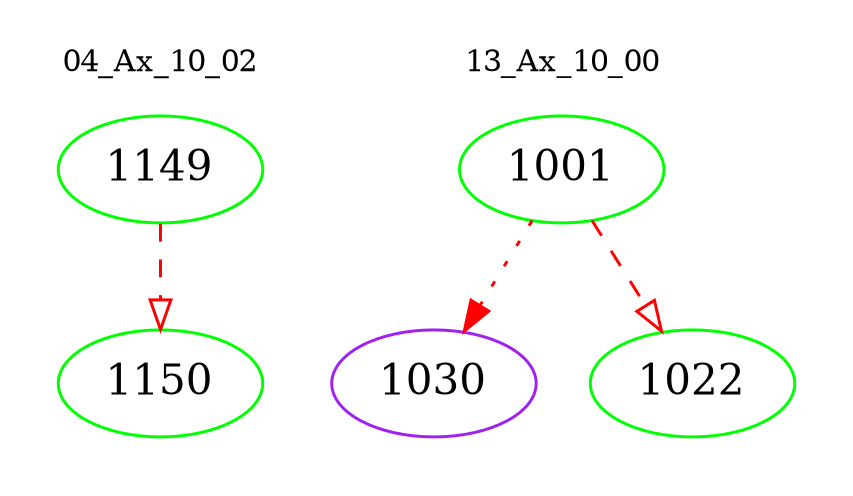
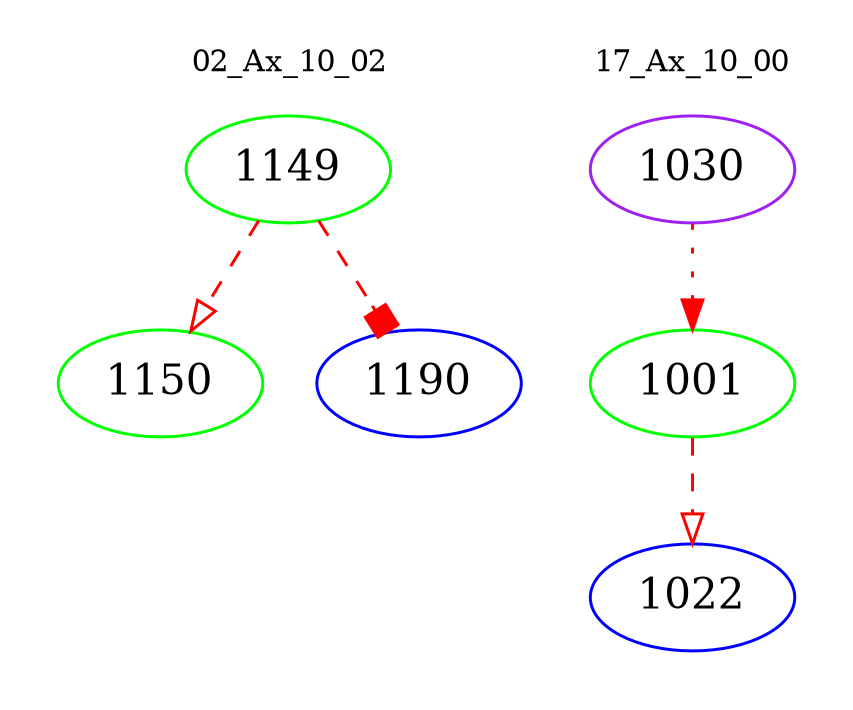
(160, 64) -> (290, 64)
(563, 64) -> (693, 64)
(506, 263) -> (693, 262)
none -> (419, 383)
(693, 383) -> (693, 597)
